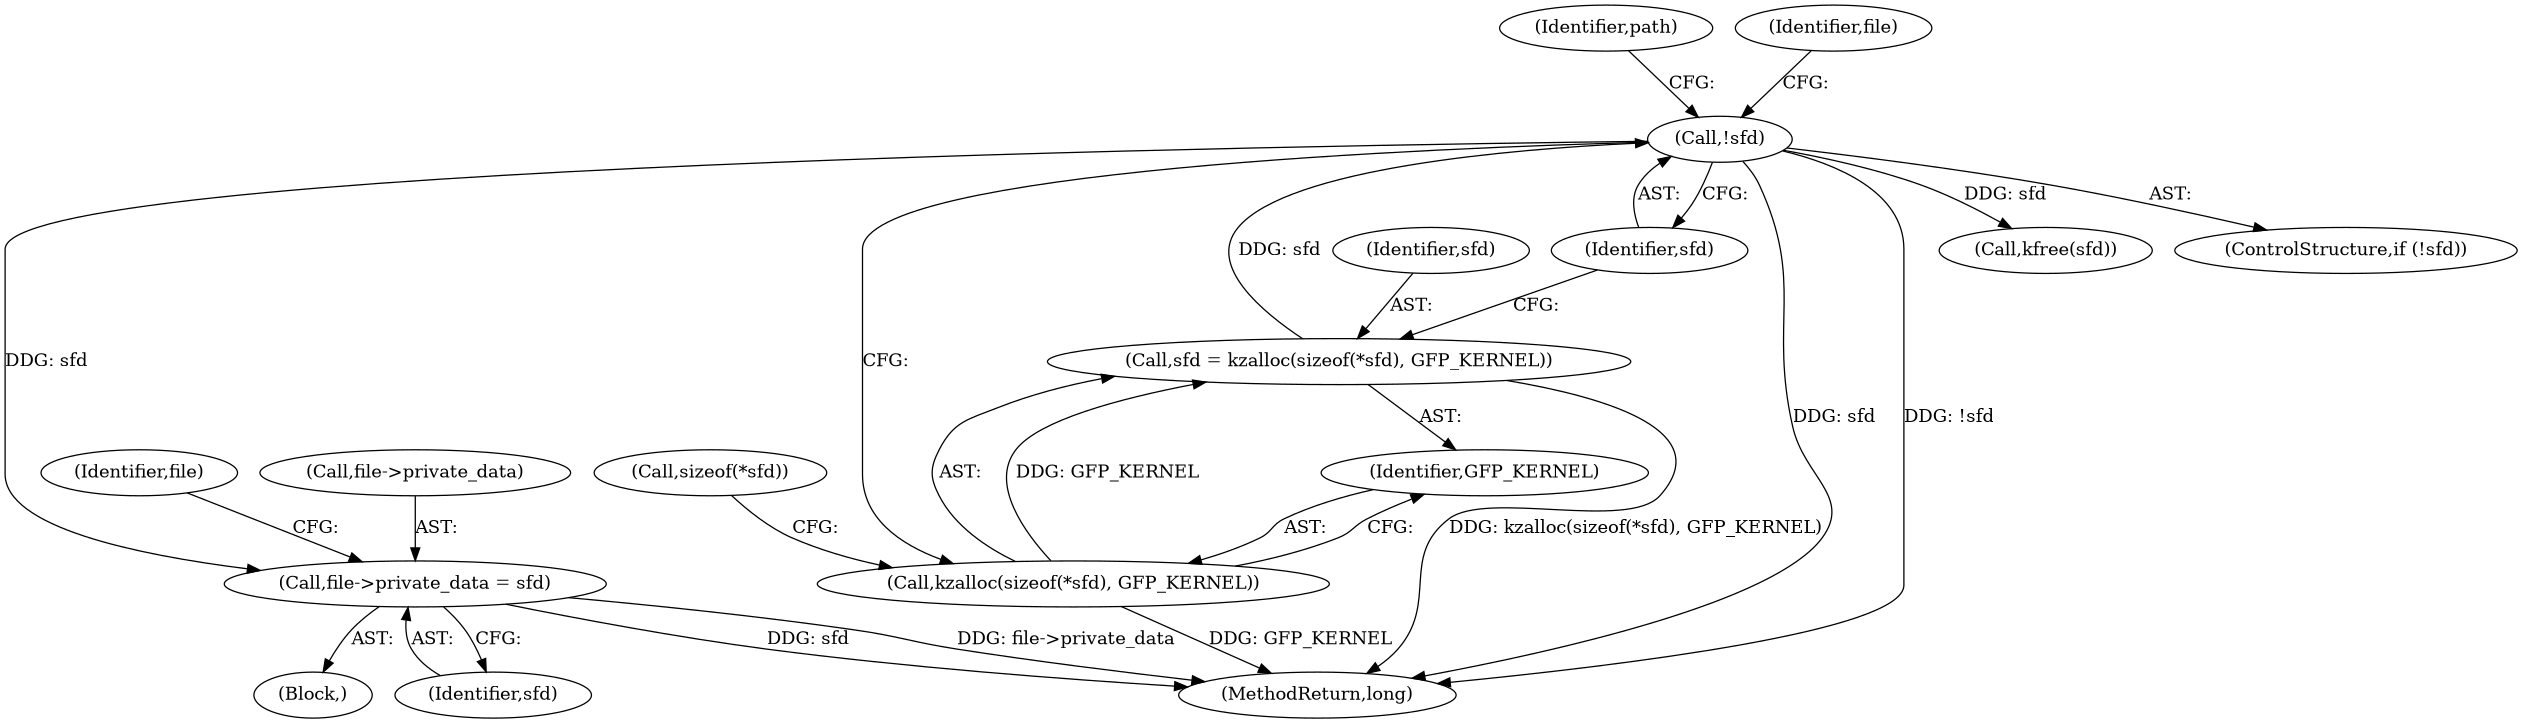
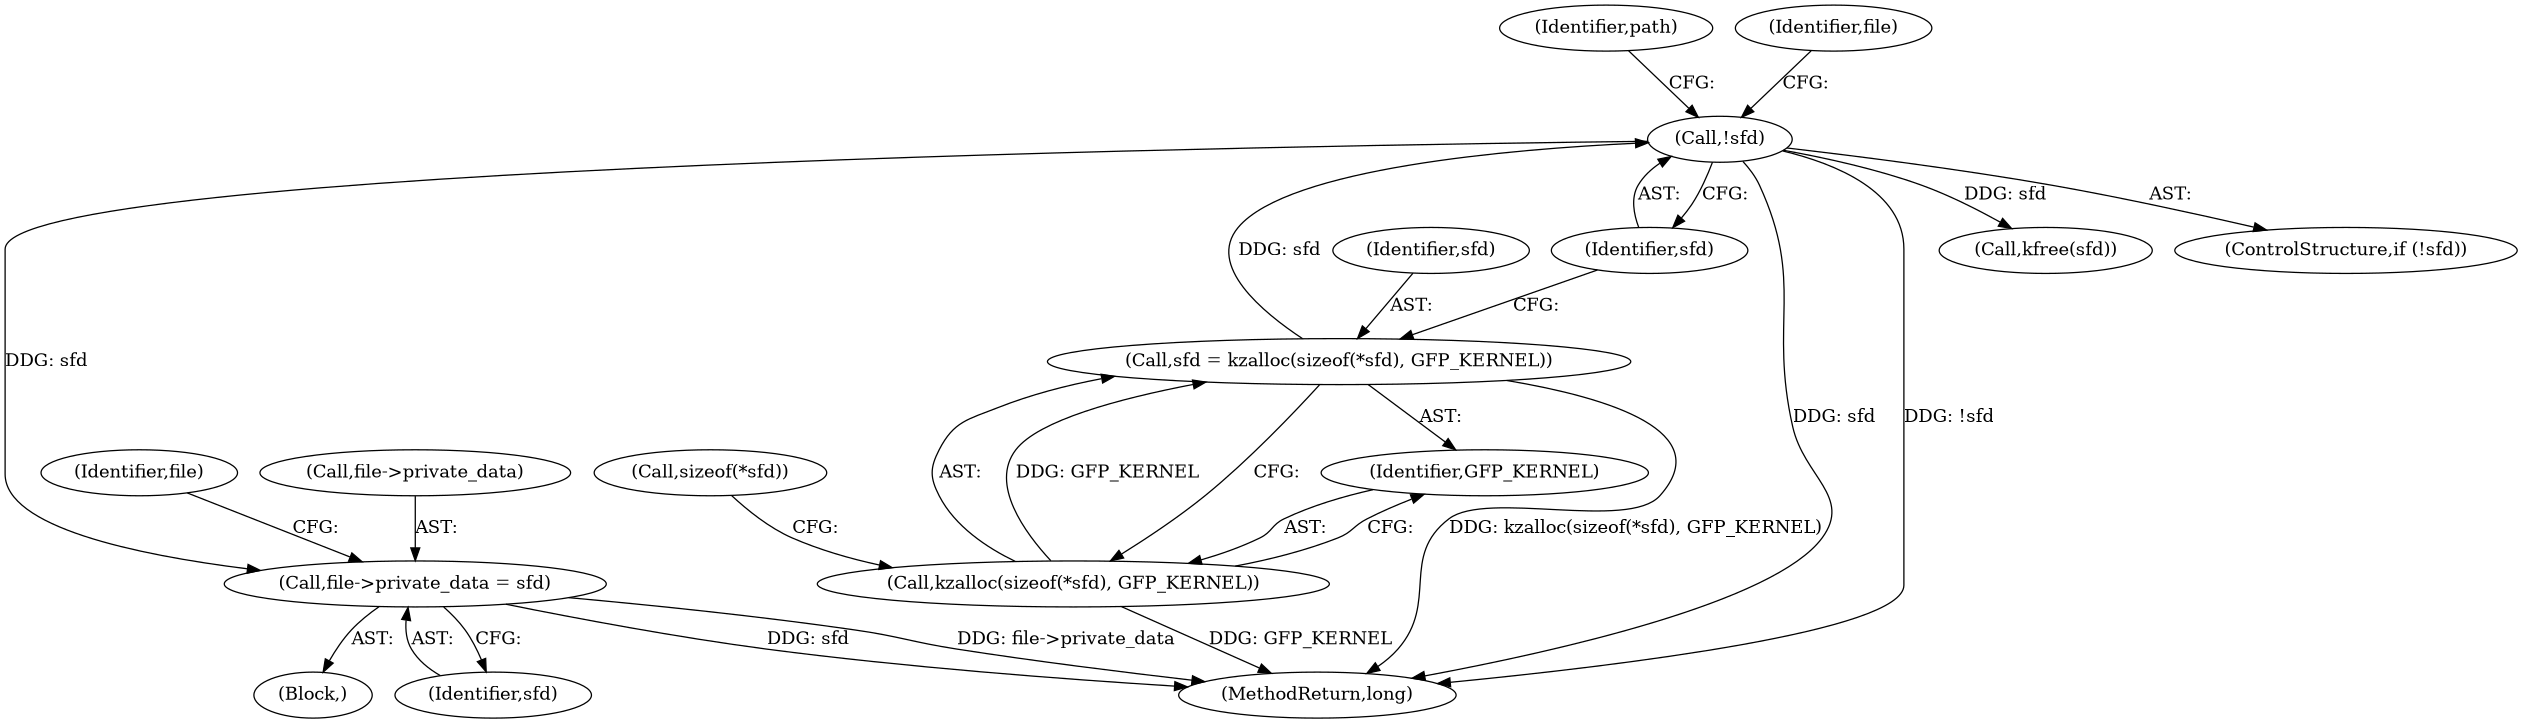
(1073, 180) -> (1227, 477)
